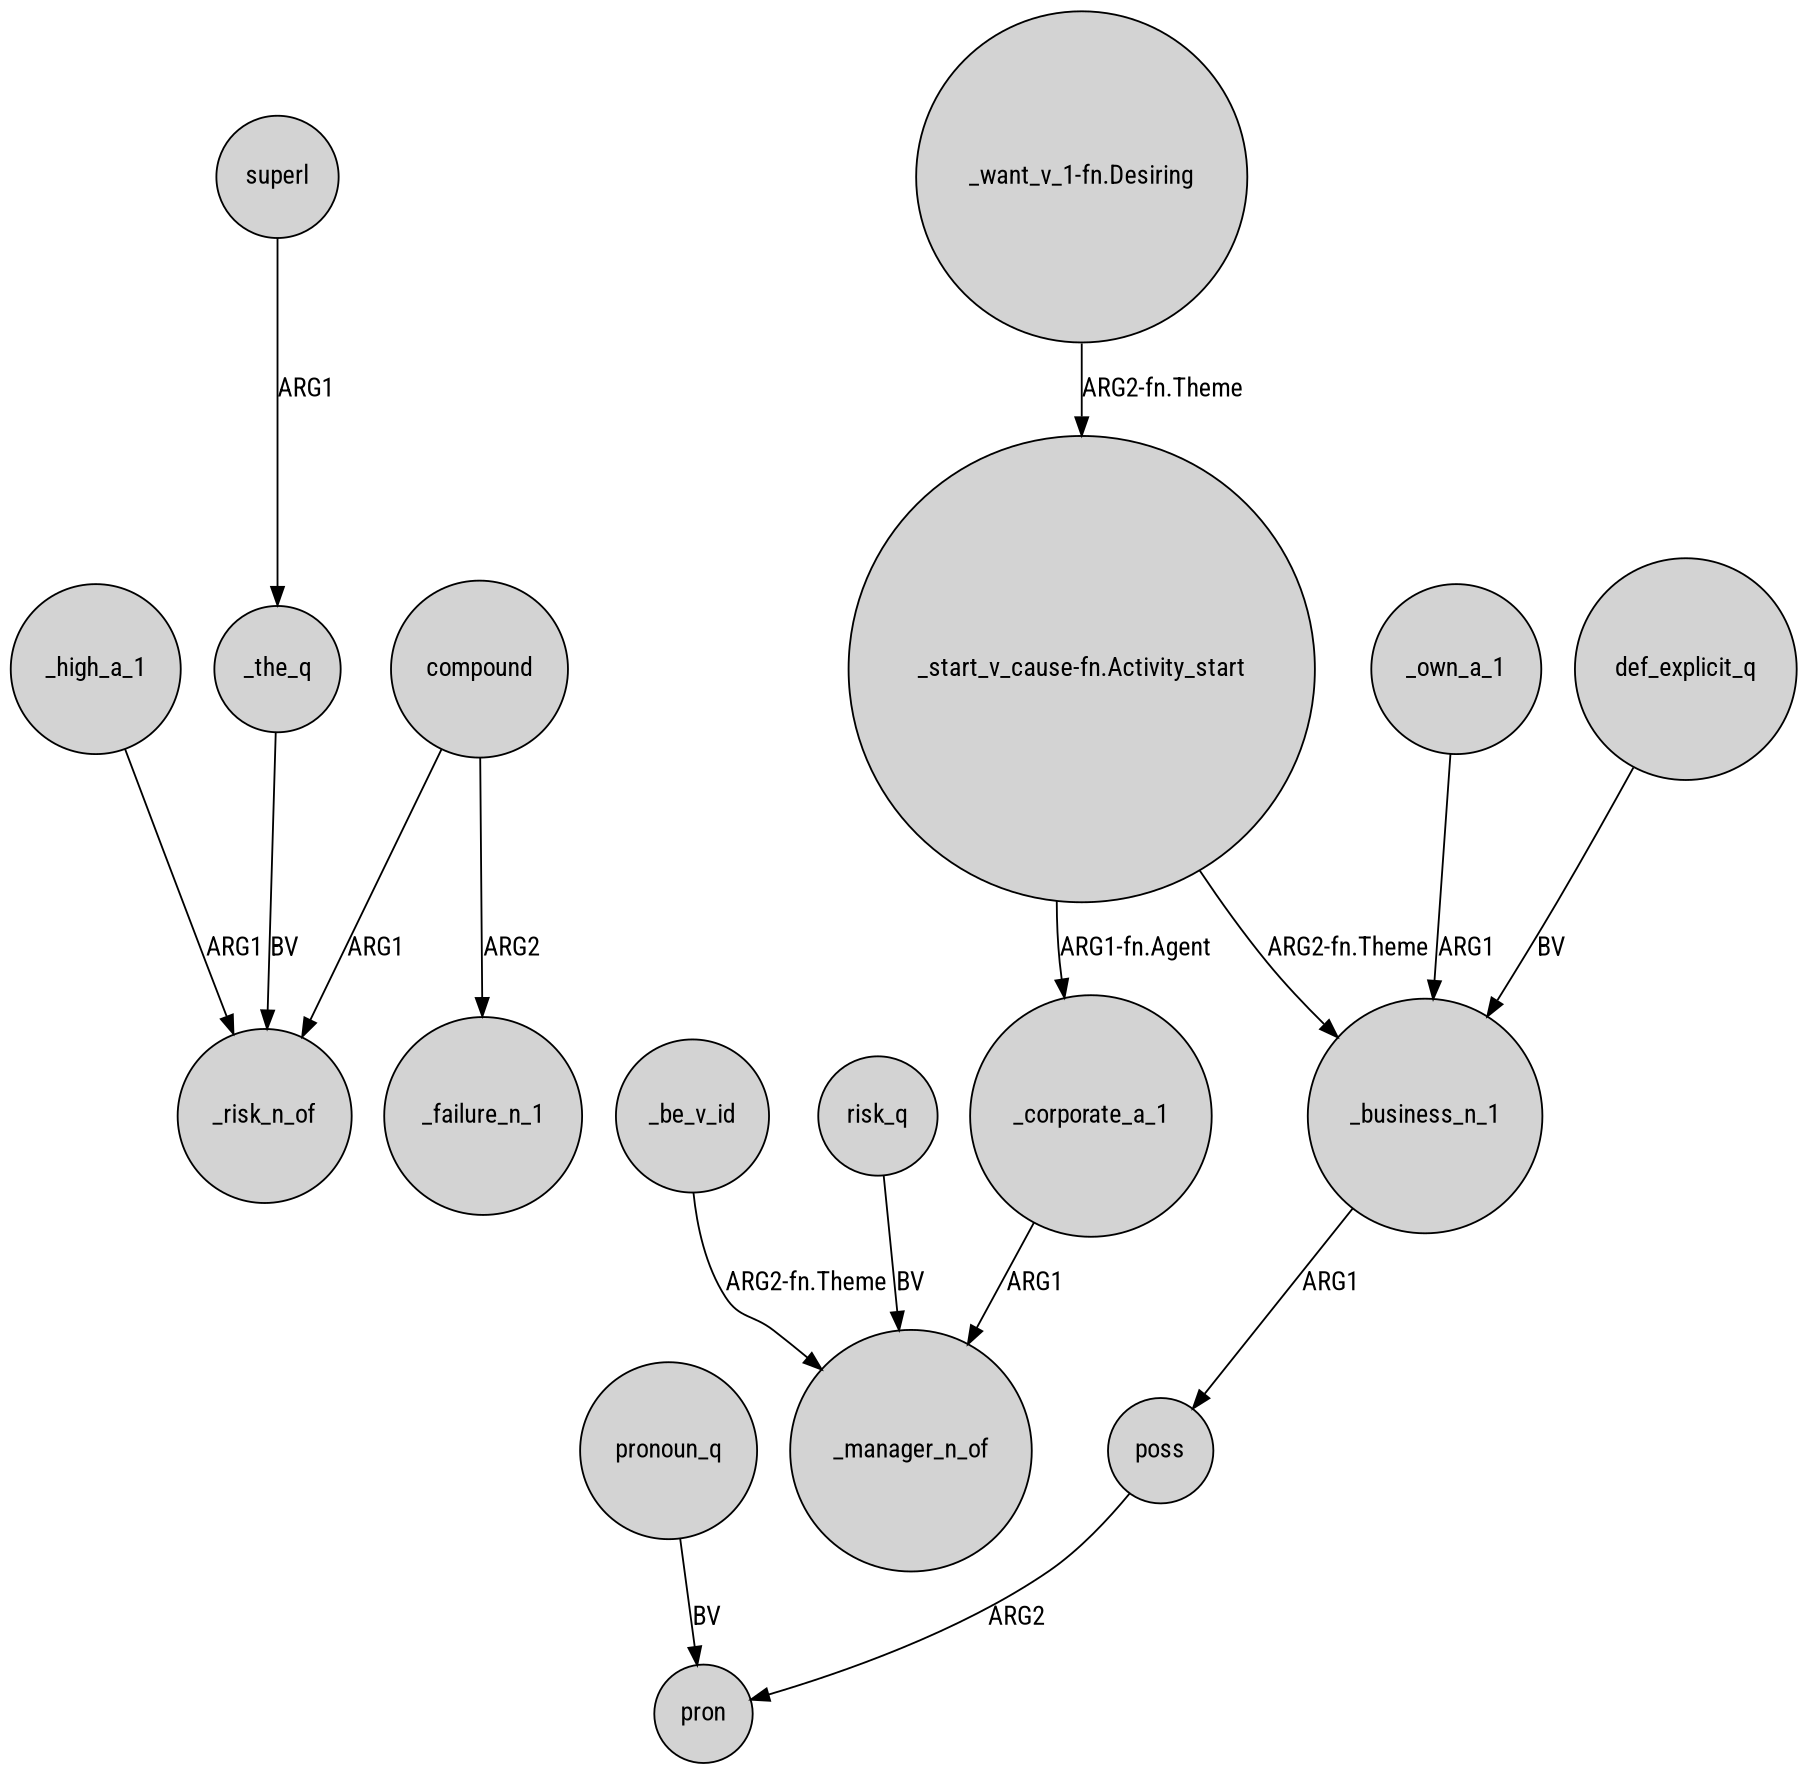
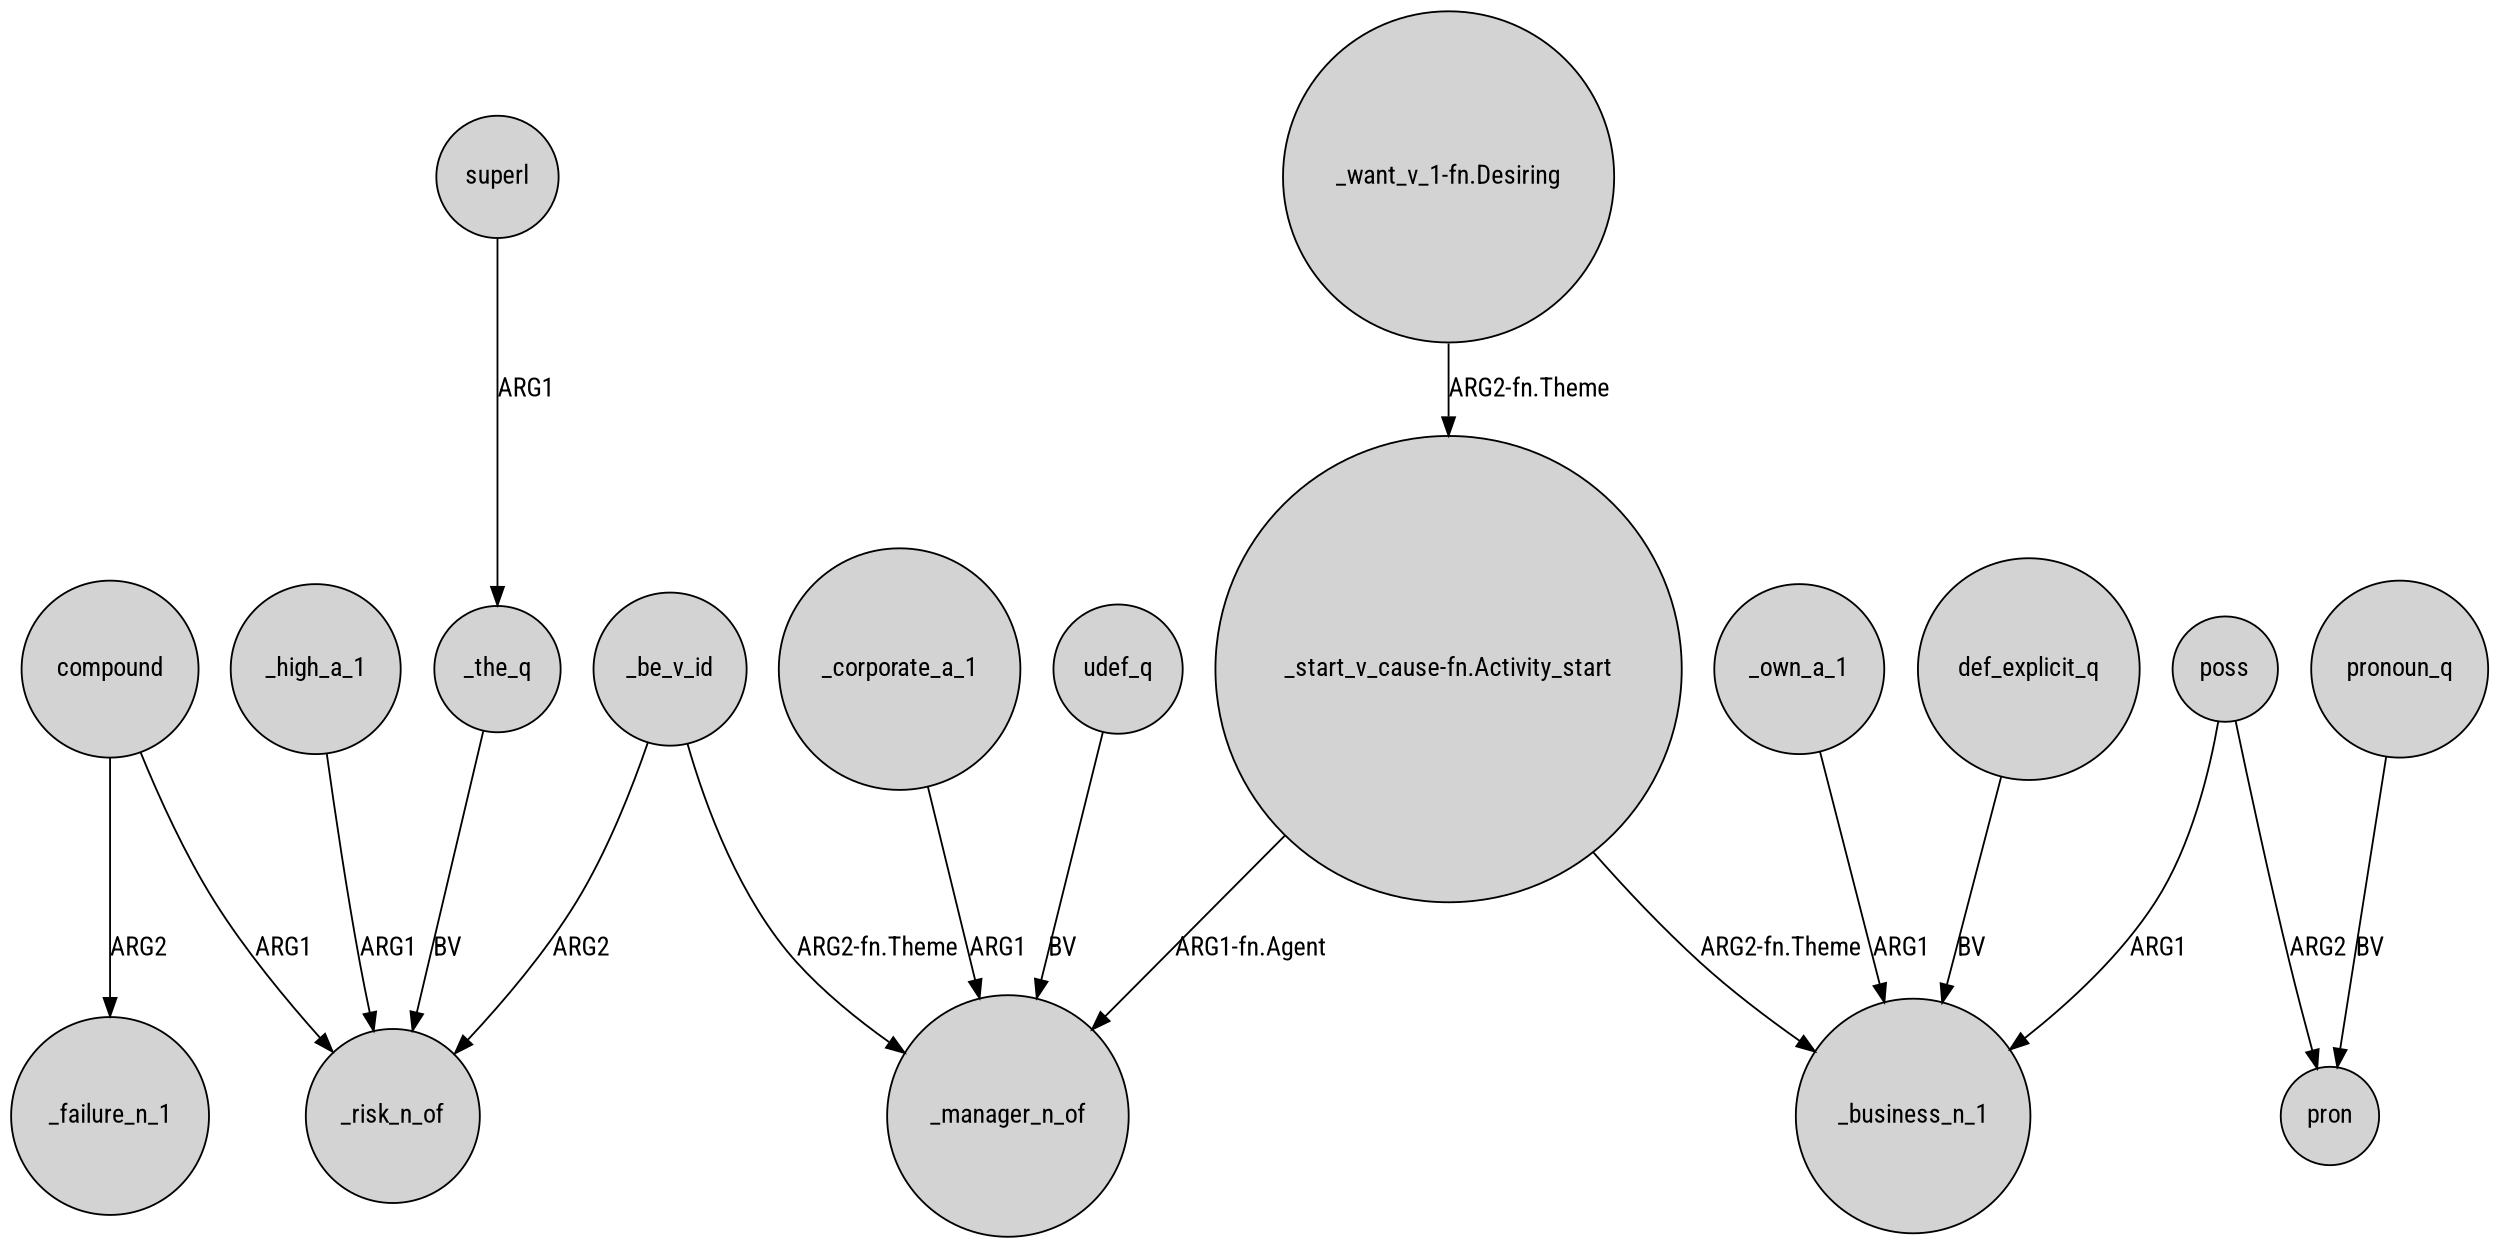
none -> (576, 902)
(1058, 940) -> (1195, 926)
(878, 1116) -> (1118, 669)
(1279, 1301) -> (2156, 901)
